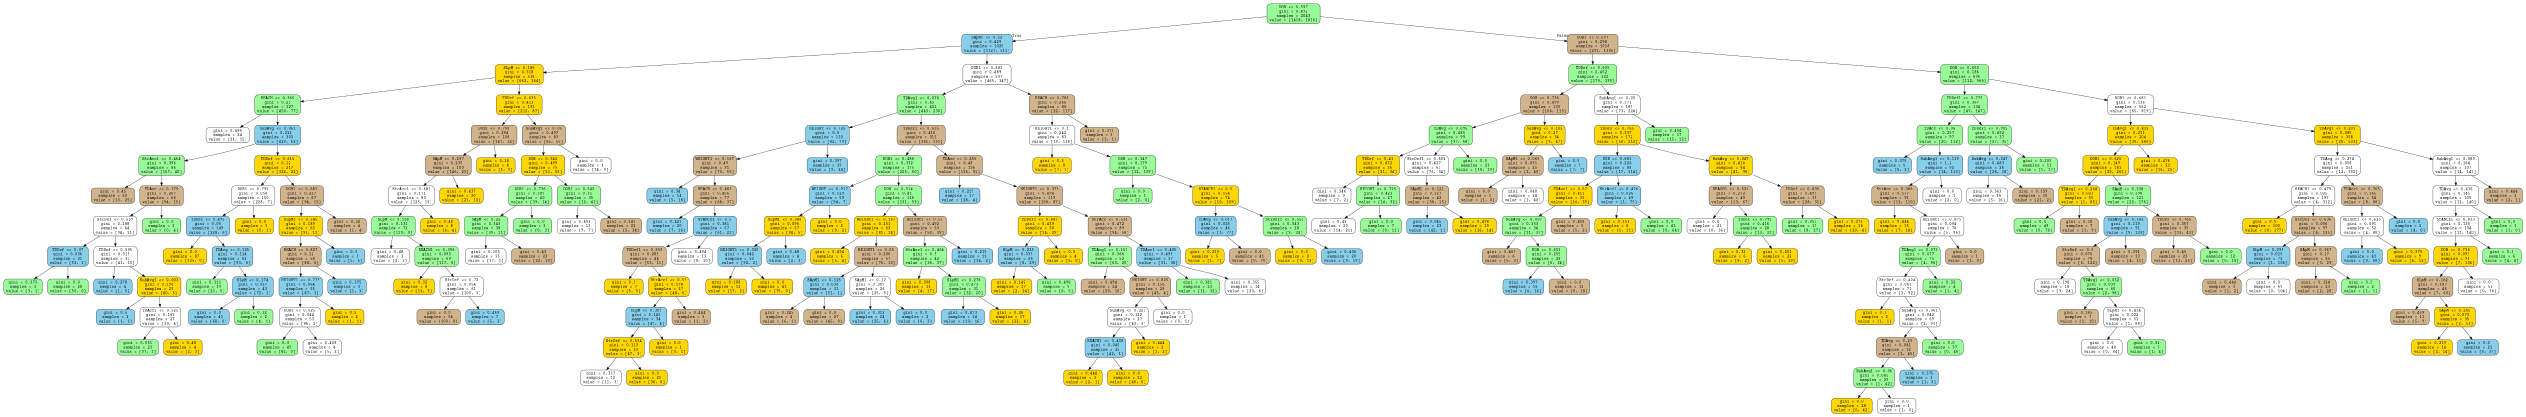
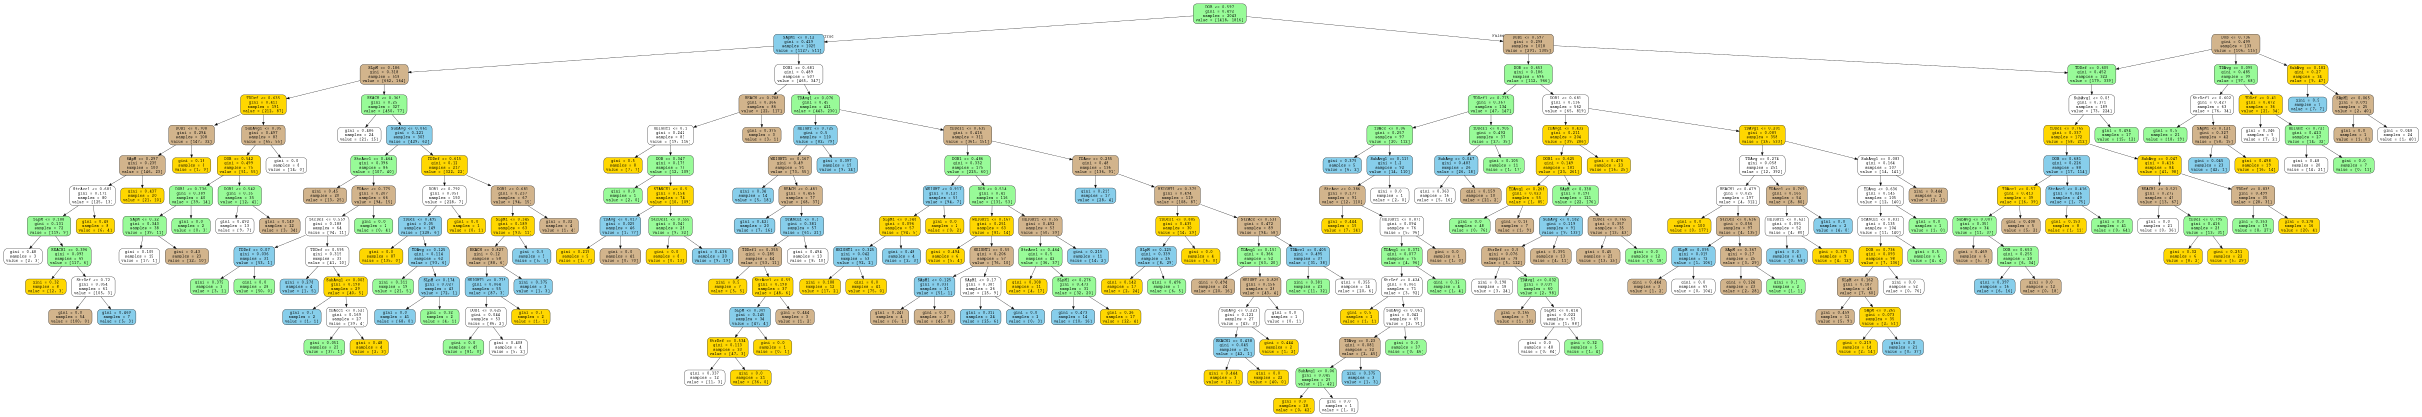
(519, 74) -> (384, 74)
(1570, 89) -> (2165, 59)
(1463, 150) -> (2188, 120)
